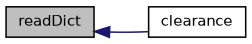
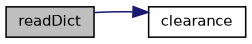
(129, 32) -> (114, 12)
